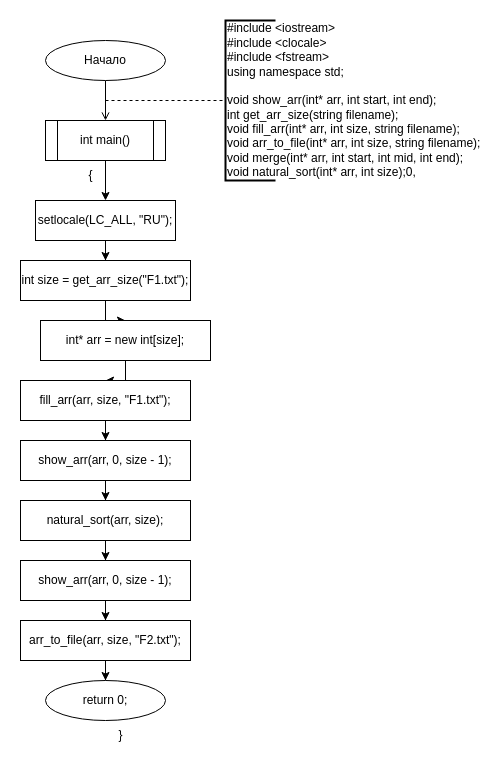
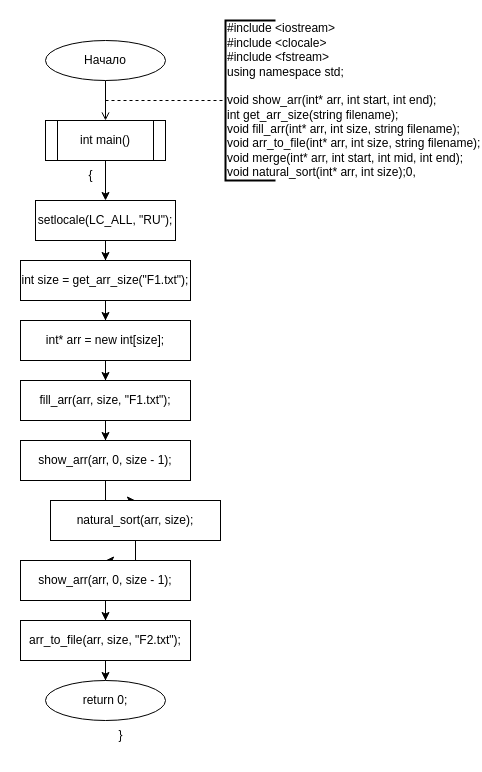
(126, 341) -> (106, 341)
(106, 521) -> (136, 521)
